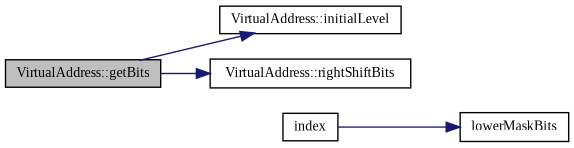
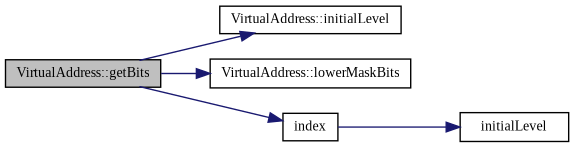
(310, 73) -> (310, 73)
none -> (204, 102)
(514, 127) -> (514, 127)
